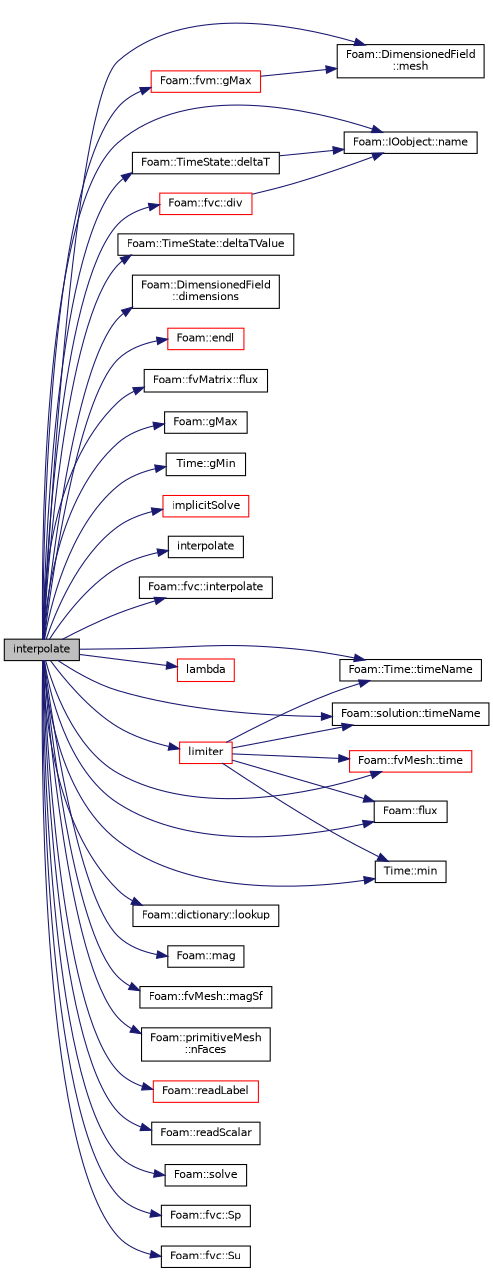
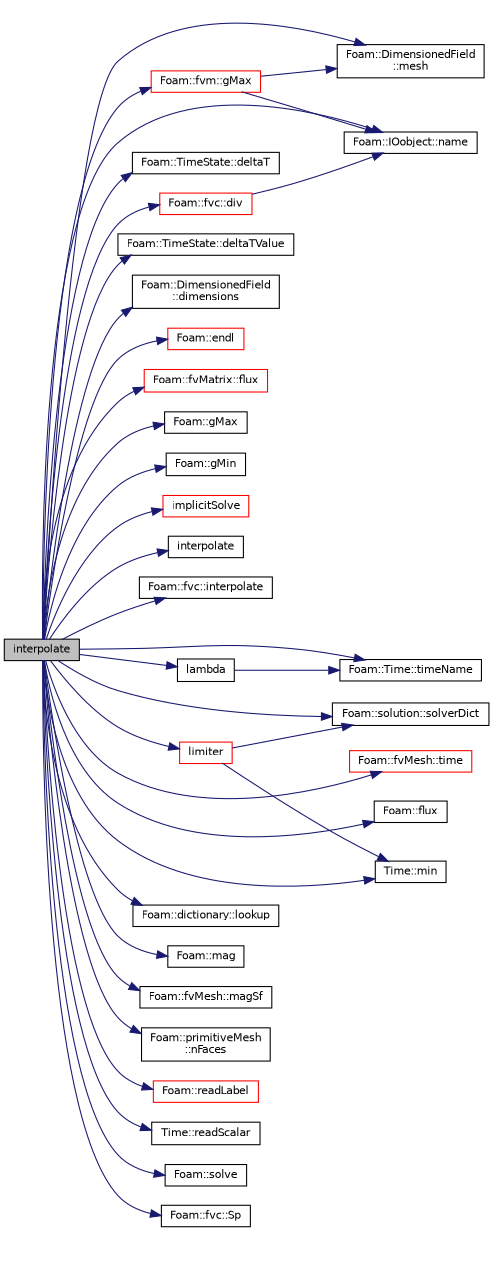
(306, 153) -> (304, 110)
(206, 381) -> (206, 381)
(206, 464) -> (206, 464)
(206, 670) -> (206, 670)
(295, 709) -> (282, 670)
(411, 714) -> (411, 714)
(285, 756) -> none
(298, 779) -> none
(206, 1133) -> (206, 1133)
(206, 1257) -> none
